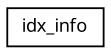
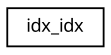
(55, 27) -> (55, 27)
